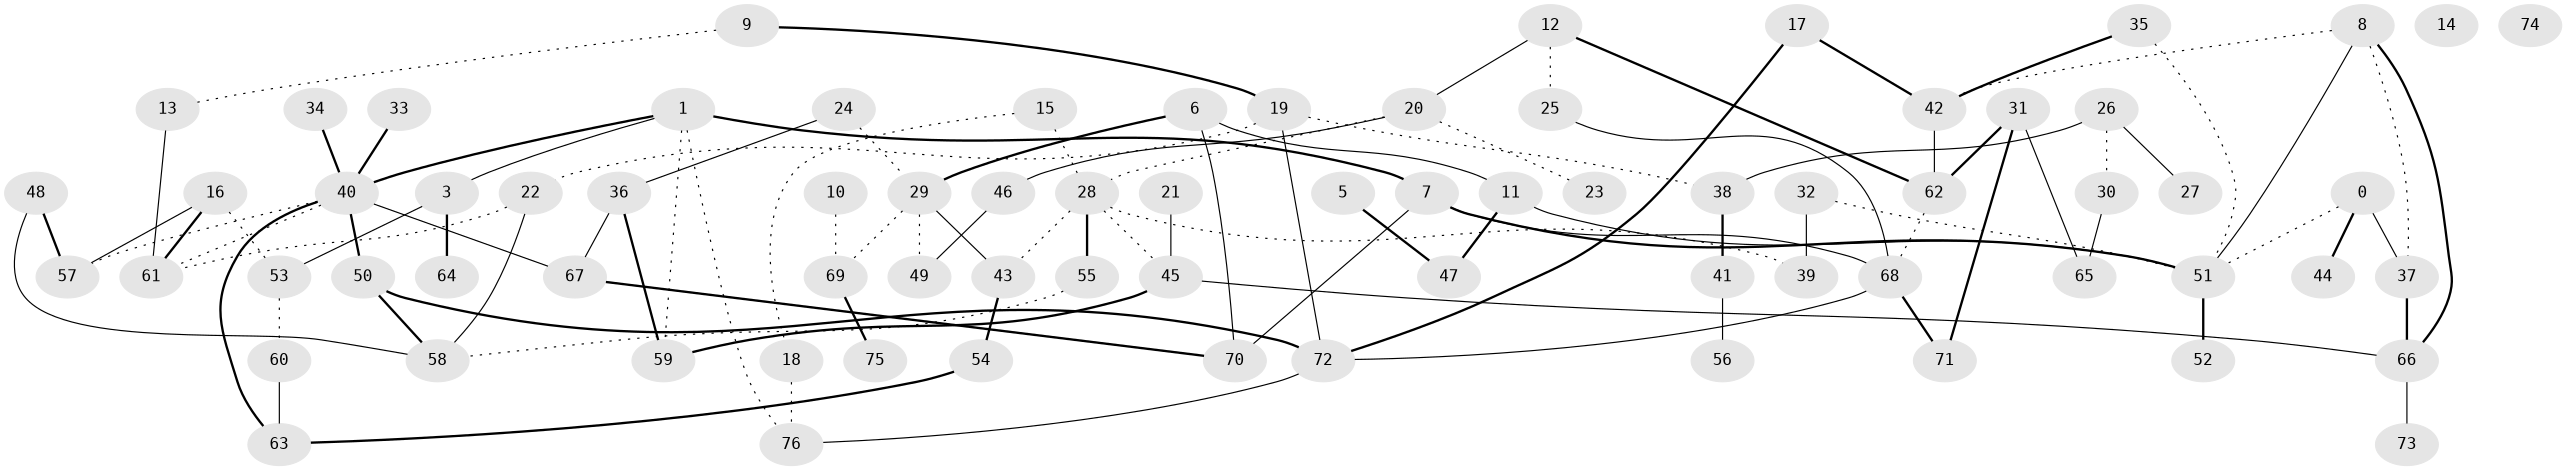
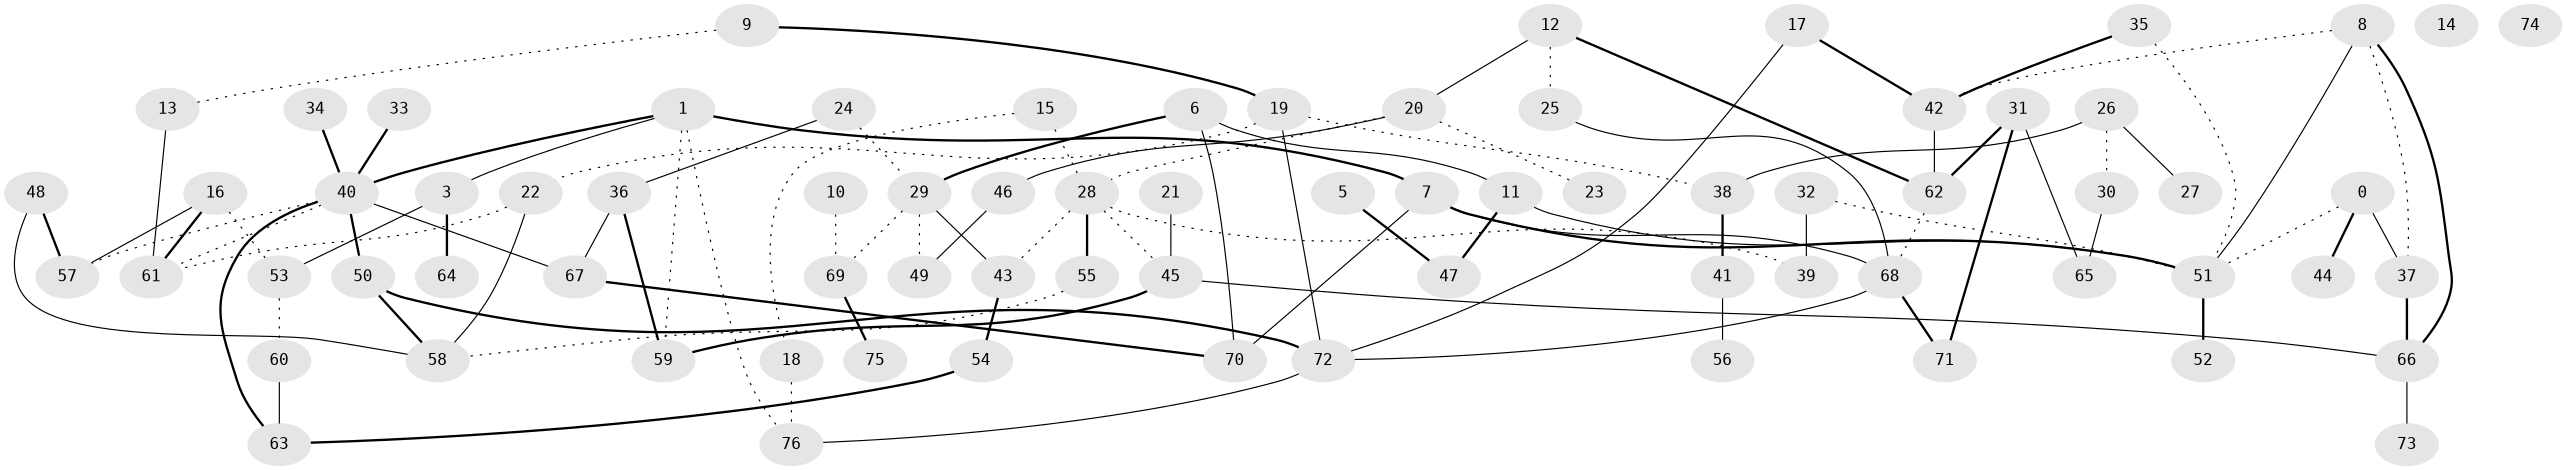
(1588, 250) -> (1588, 250)
